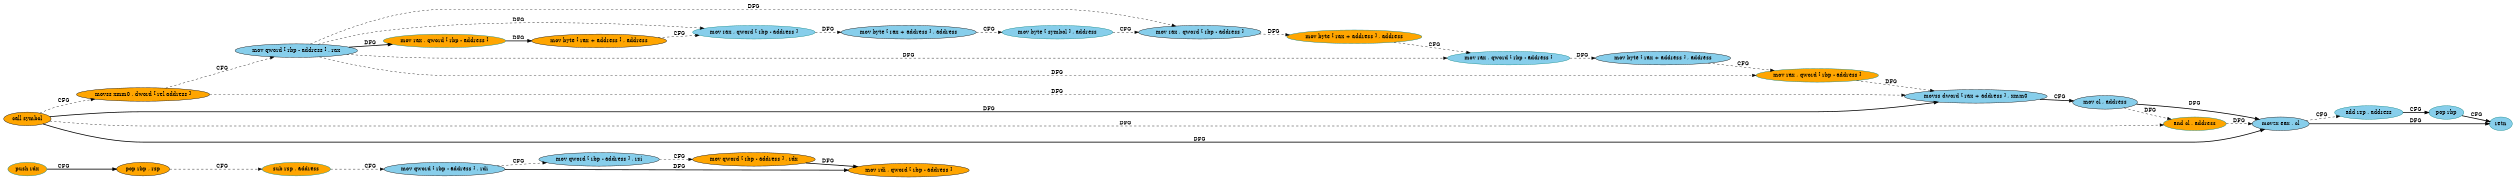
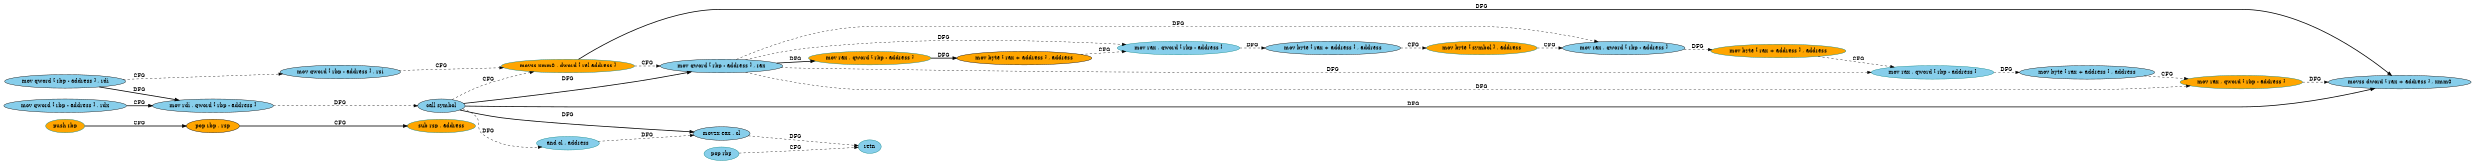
(1057, 32) -> (1482, 48)
none -> (576, 90)
(143, 94) -> (568, 66)
(1056, 94) -> (1486, 9)
(2105, 102) -> none
none -> (344, 106)
(2369, 112) -> none
(2474, 118) -> (797, 151)
(27, 119) -> (441, 106)
(2195, 124) -> (568, 143)
(2397, 124) -> (801, 141)
(674, 159) -> (449, 69)
(754, 159) -> (65, 106)
(828, 161) -> (140, 103)
(27, 169) -> (65, 126)
(214, 169) -> (321, 126)
(355, 169) -> none
(909, 170) -> (213, 106)
